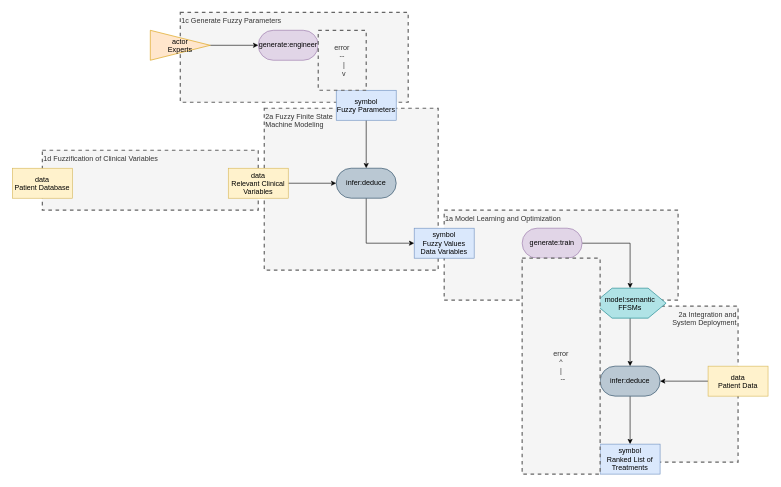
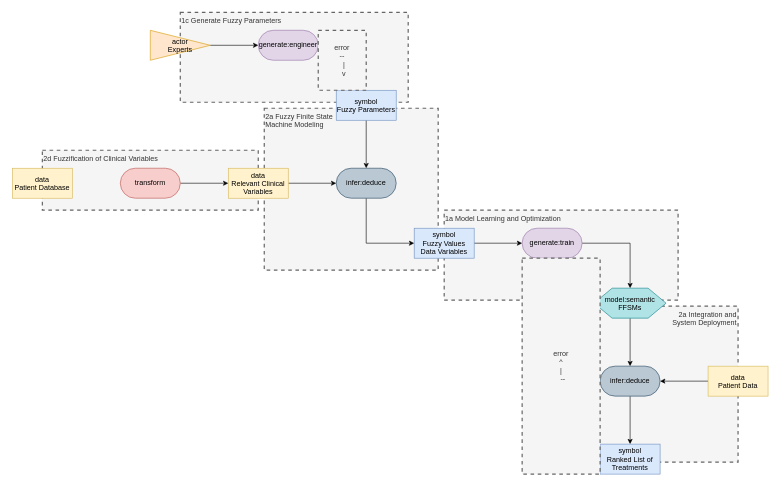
(108, 159) -> (108, 159)
none -> (150, 183)
none -> (222, 183)
none -> (516, 243)
